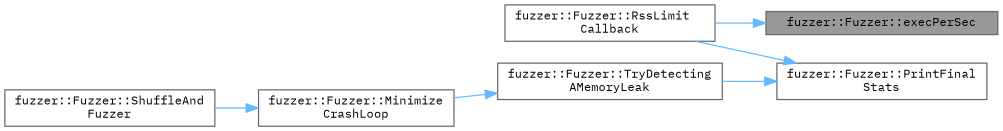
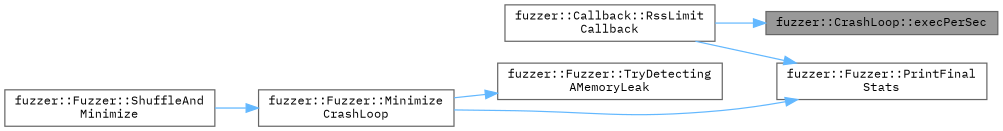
(610, 23) -> (610, 23)
(882, 23) -> (882, 23)
(744, 81) -> (620, 114)
(110, 108) -> (110, 108)
